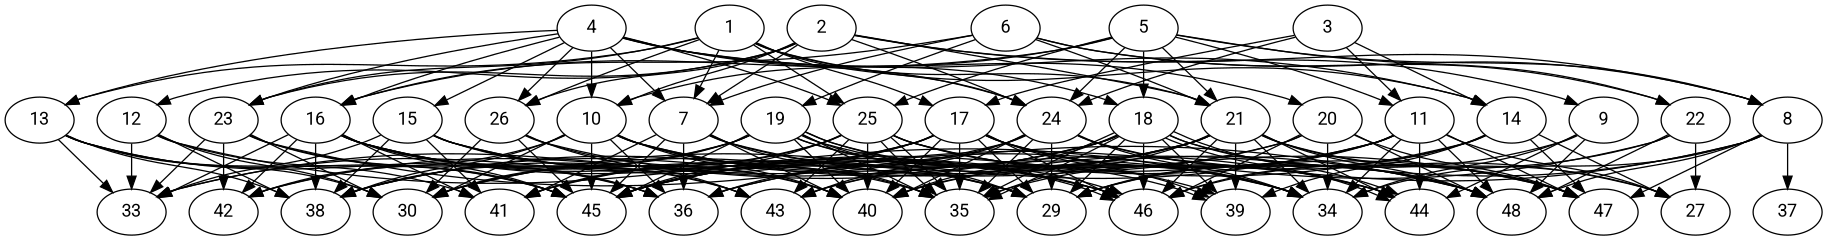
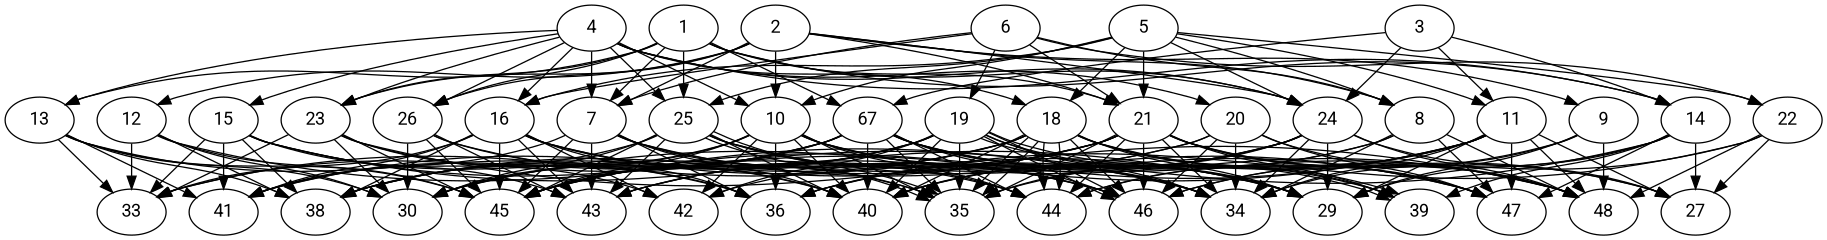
(960, 120) -> (868, 120)
none -> (592, 160)
none -> (907, 165)
(1321, 166) -> (1367, 166)
(1788, 212) -> none
